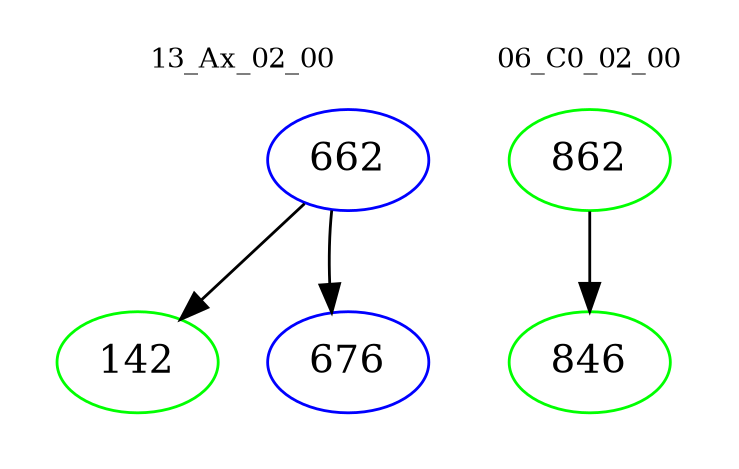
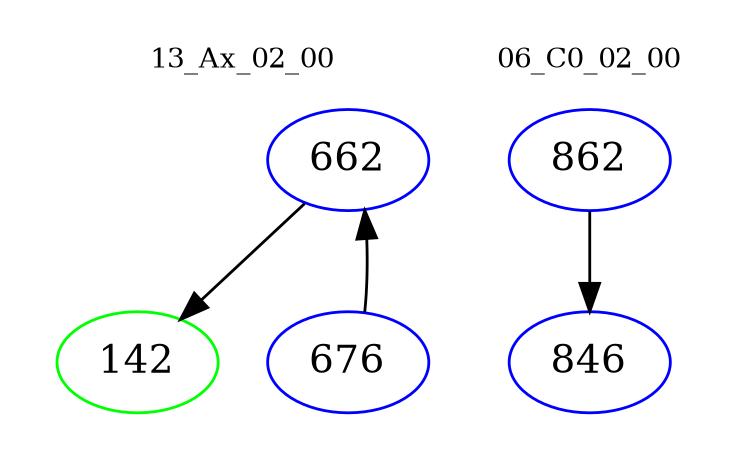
(590, 160) -> (590, 160)
(329, 247) -> (367, 276)
(590, 362) -> (590, 362)
